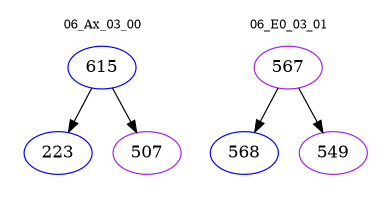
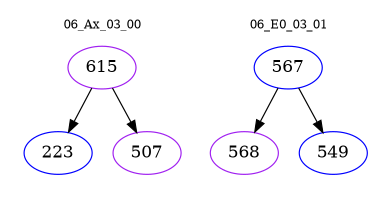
(102, 68) -> (102, 68)
(288, 68) -> (288, 68)
(244, 153) -> (244, 153)
(333, 153) -> (333, 153)
